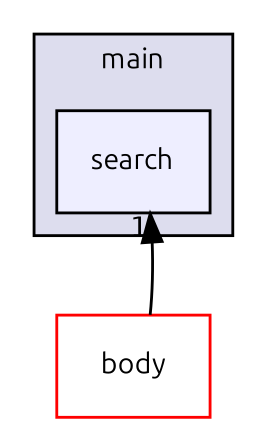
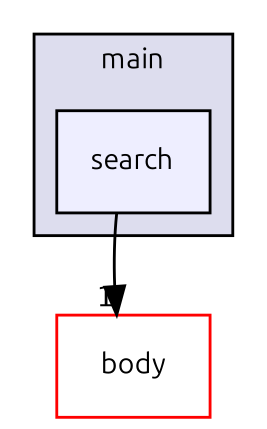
(152, 279) -> (114, 254)
